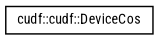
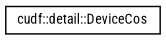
(79, 20) -> (83, 20)
